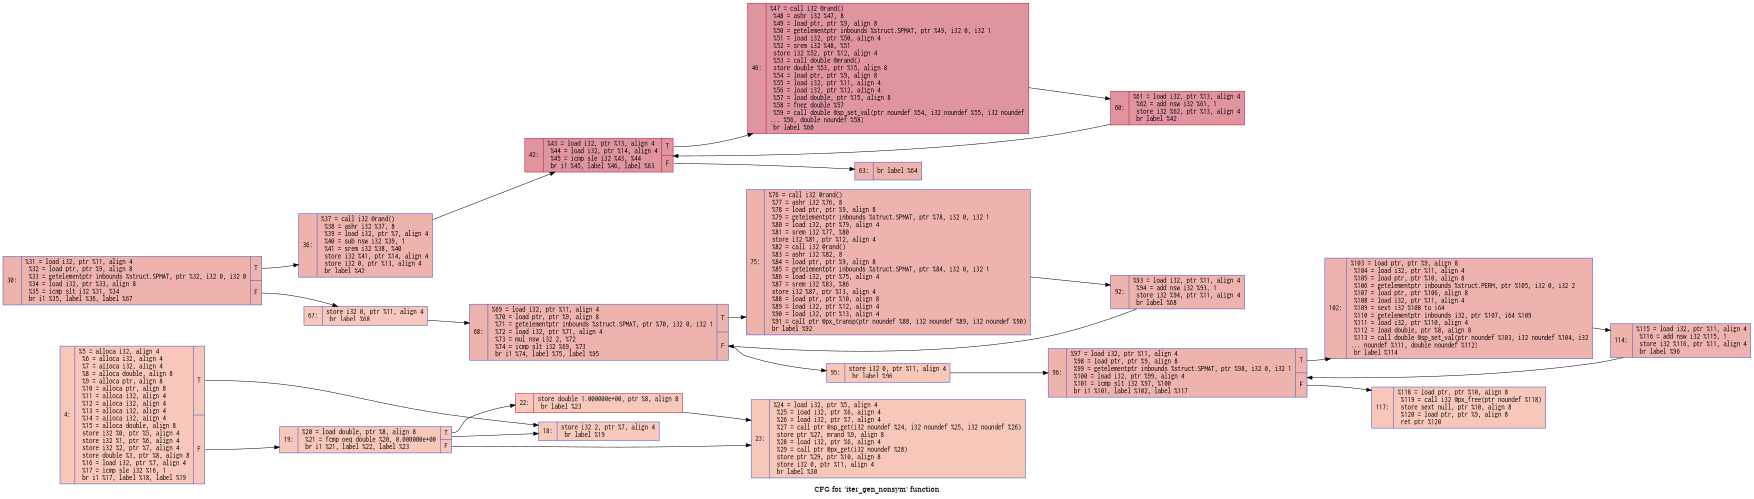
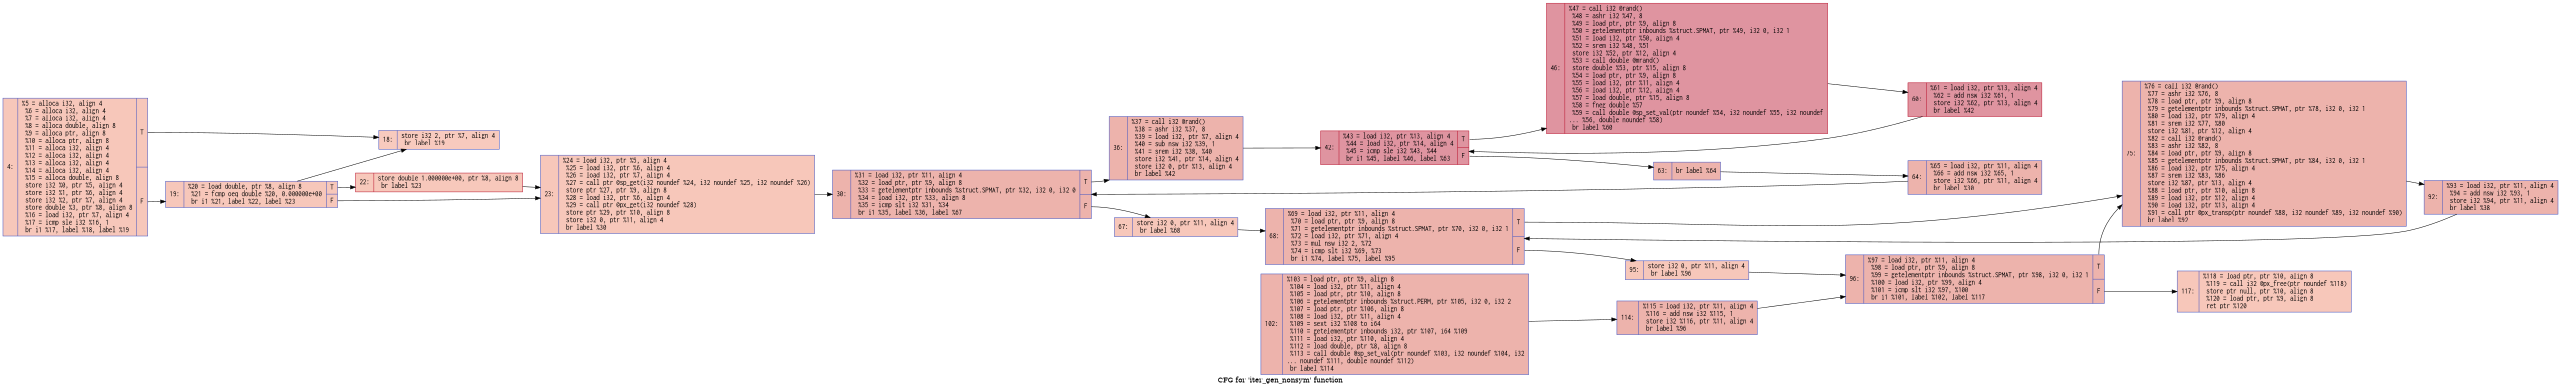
none -> (1975, 178)
none -> (821, 194)
(1155, 303) -> (2468, 208)
(1316, 360) -> (2104, 229)
(1455, 407) -> (2258, 291)
(829, 435) -> (615, 190)
